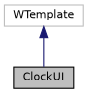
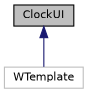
(44, 52) -> (44, 52)
